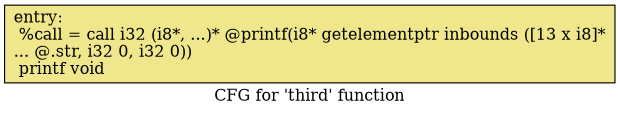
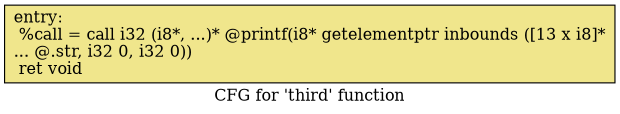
(59, 69) -> (49, 69)
